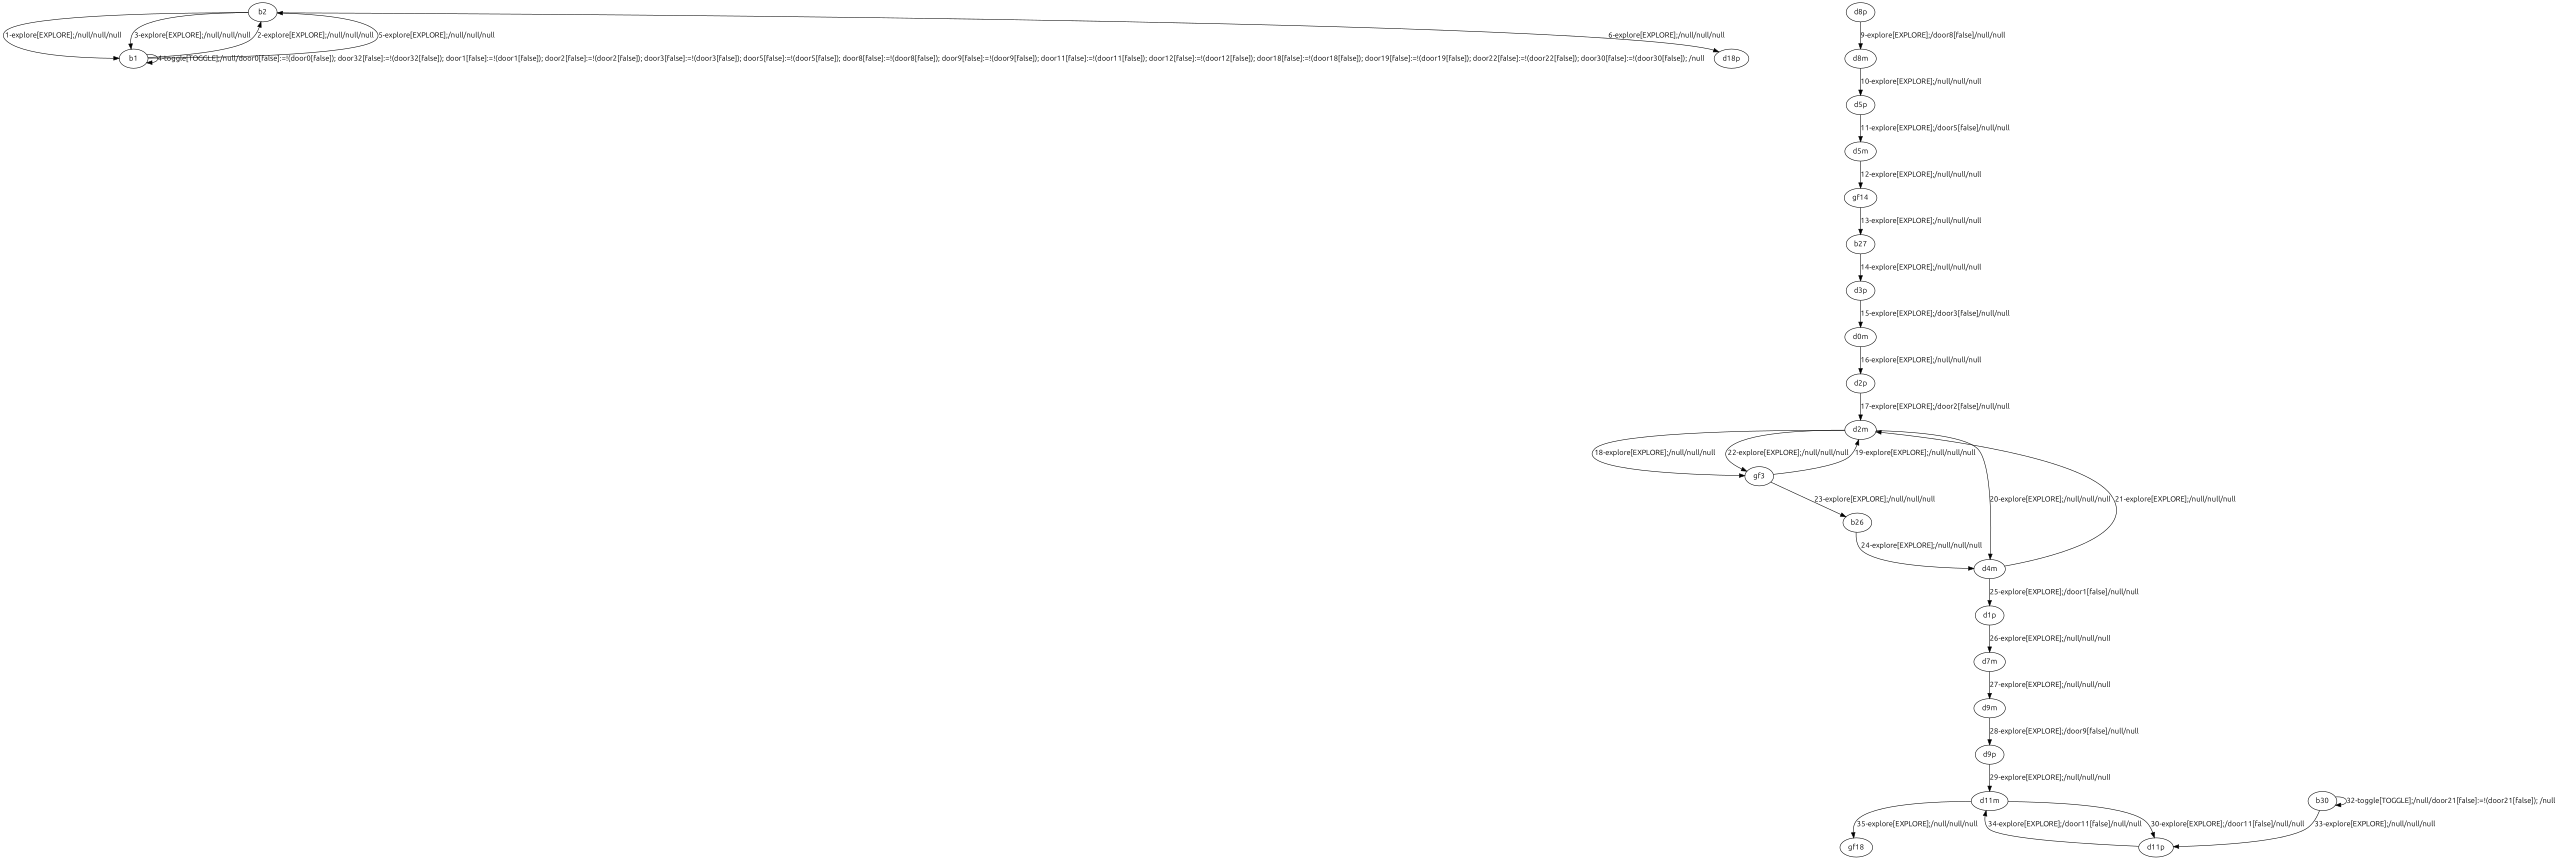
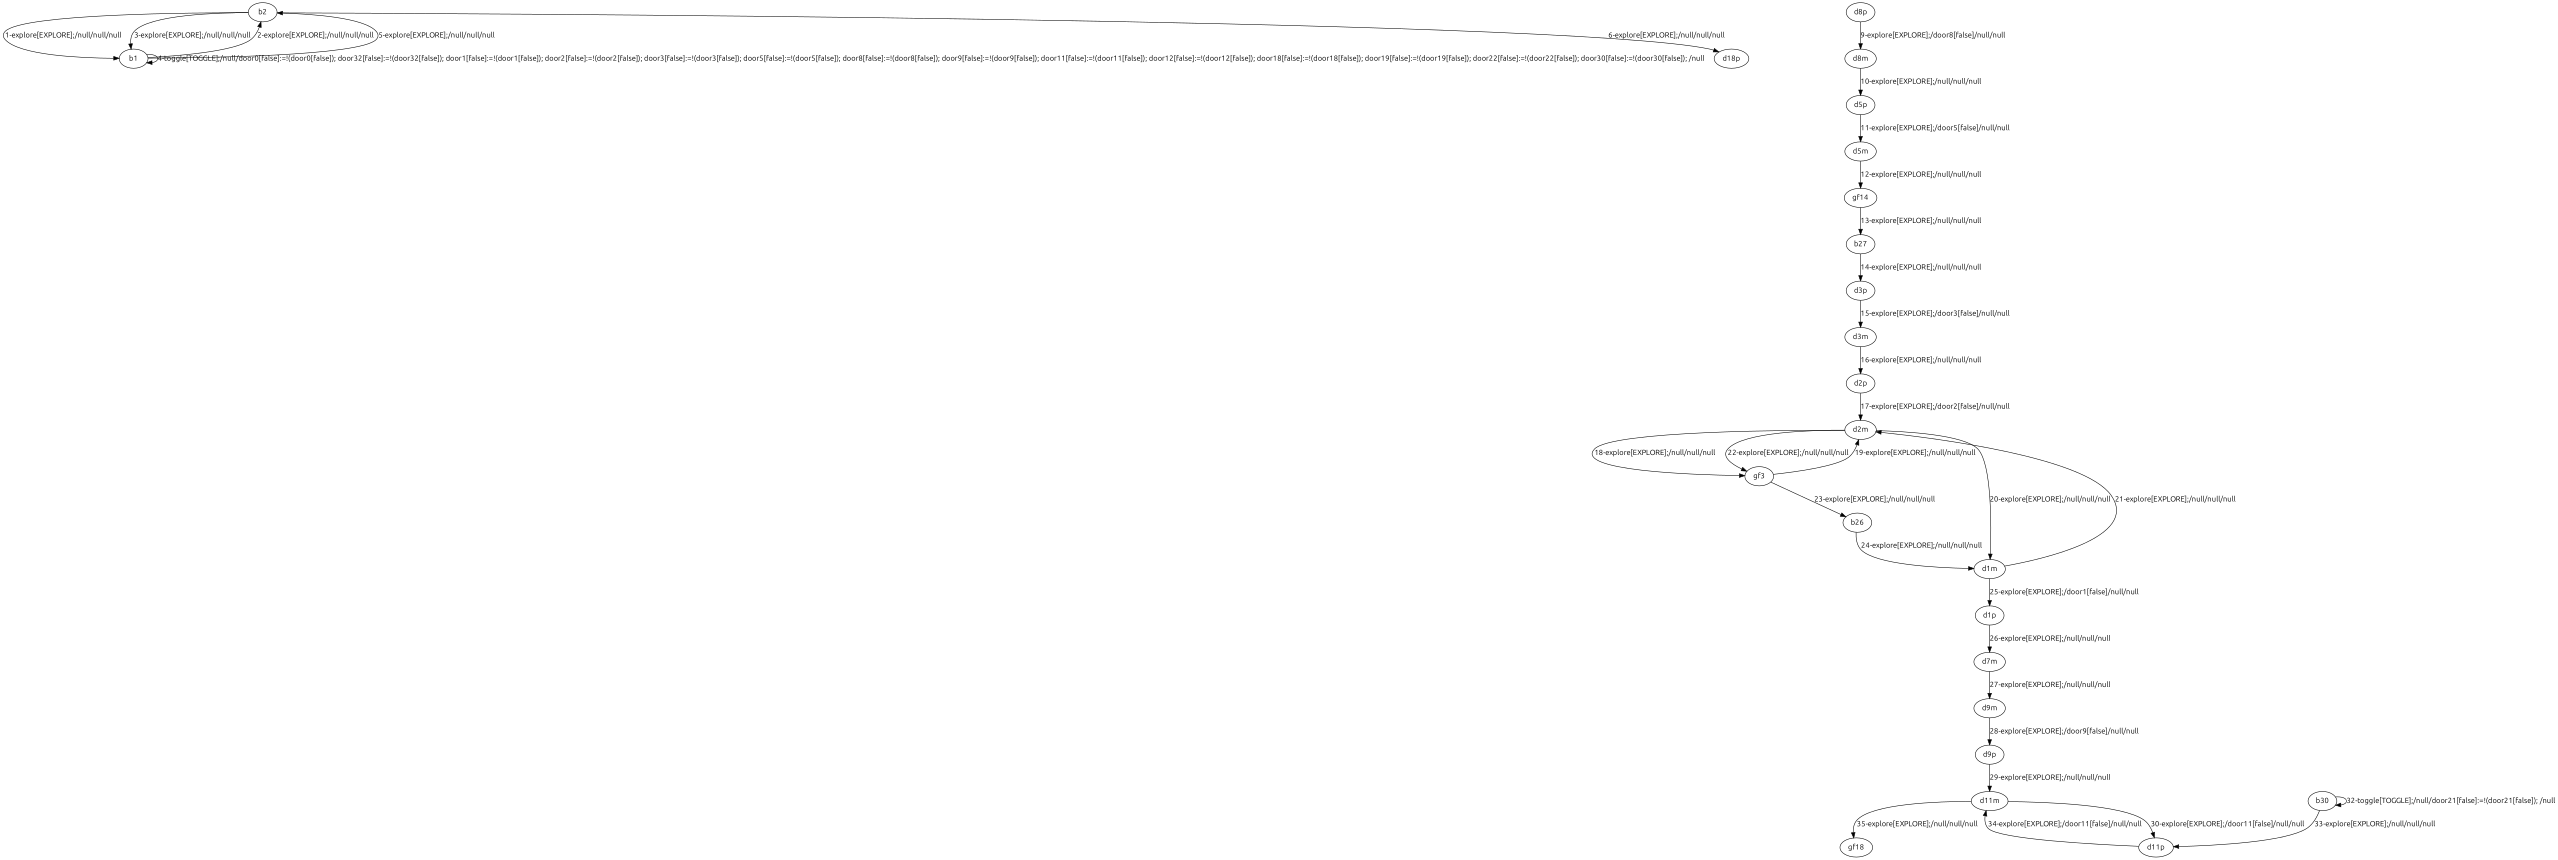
(1861, 337) -> (1861, 337)
(1990, 569) -> (1990, 569)
